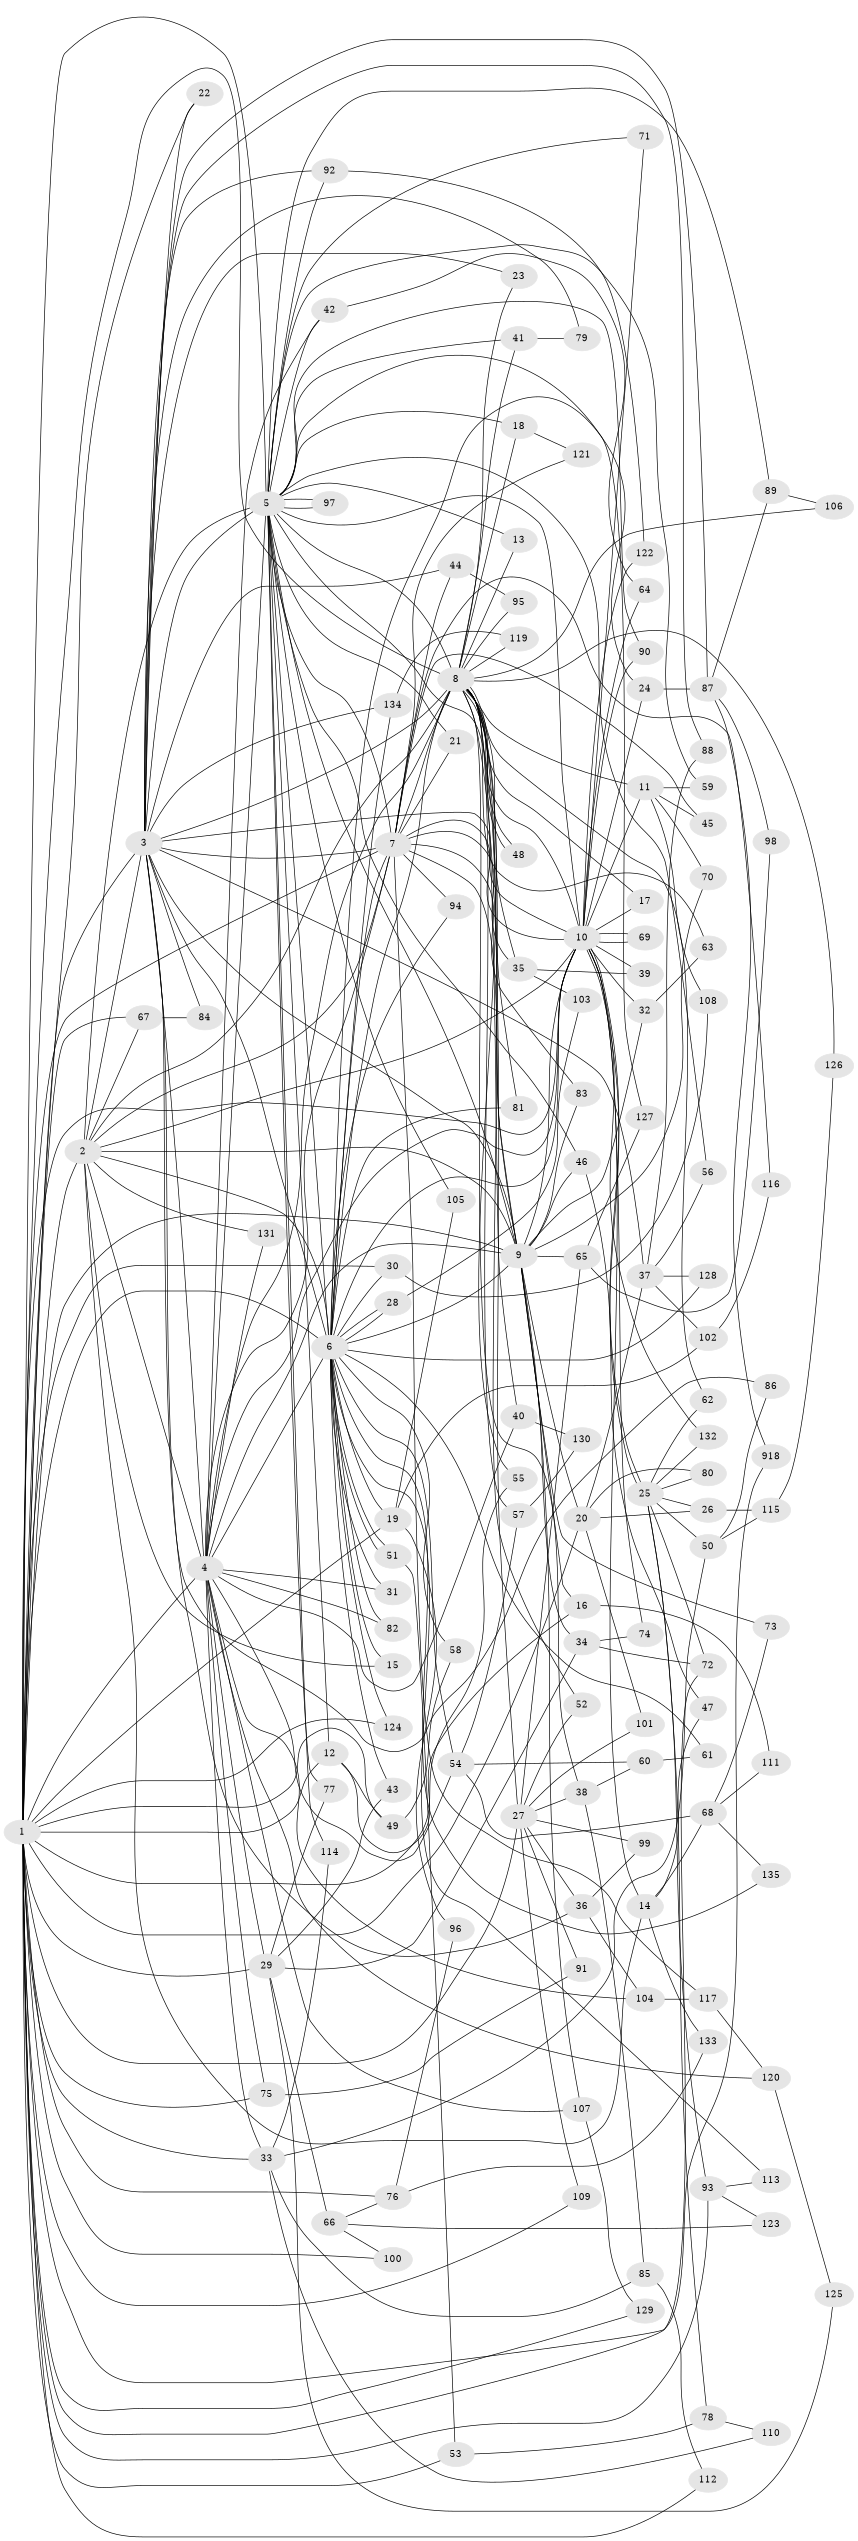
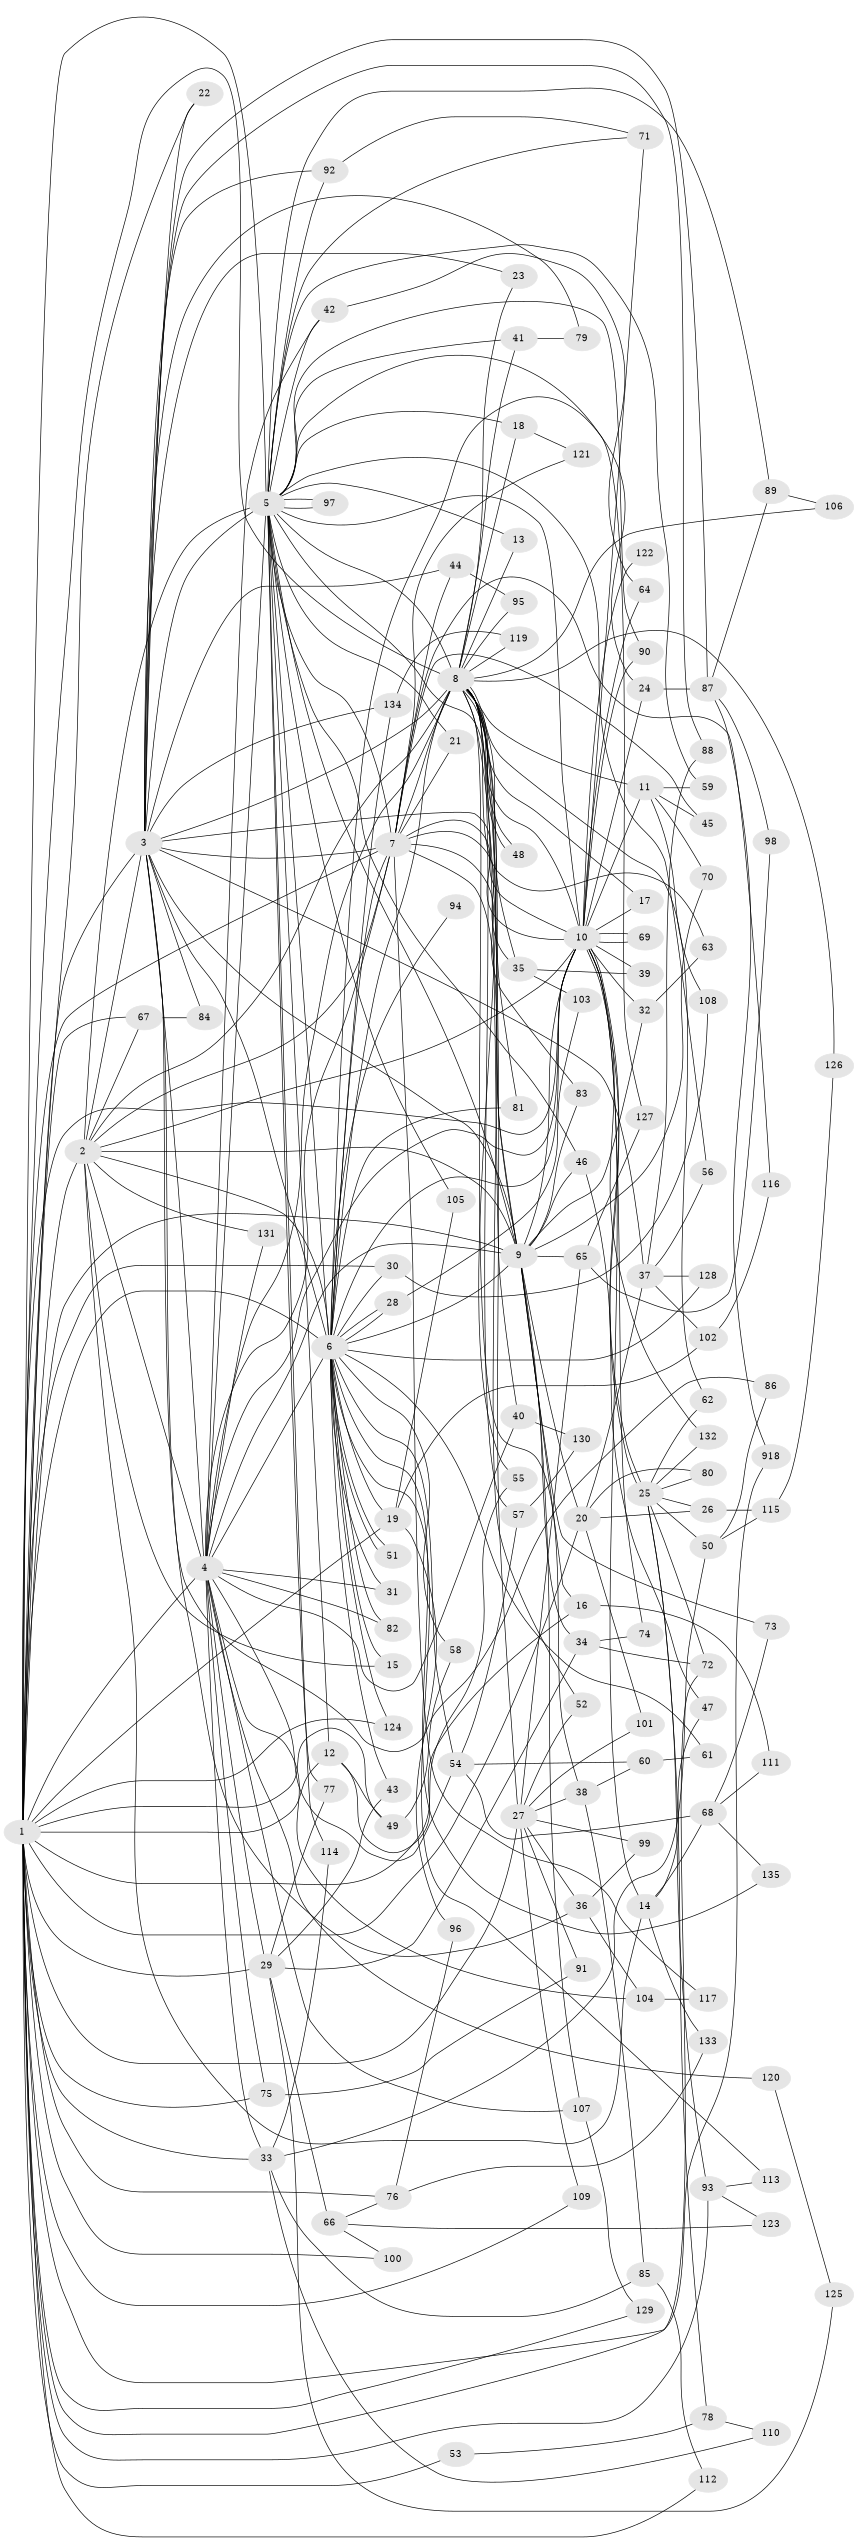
(581, 248) -> (481, 117)
(425, 876) -> none
(436, 1980) -> none
(740, 2039) -> none
